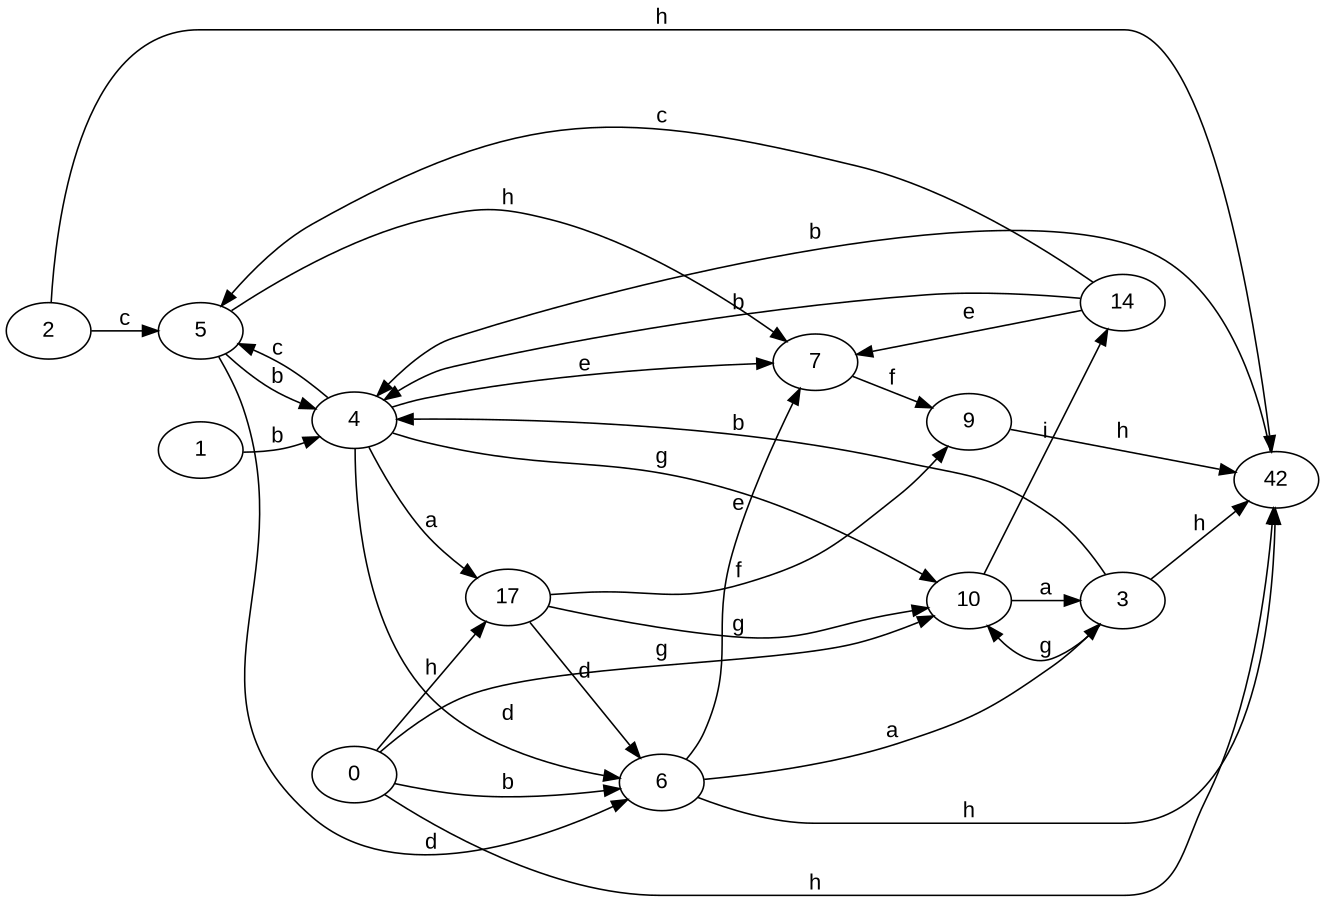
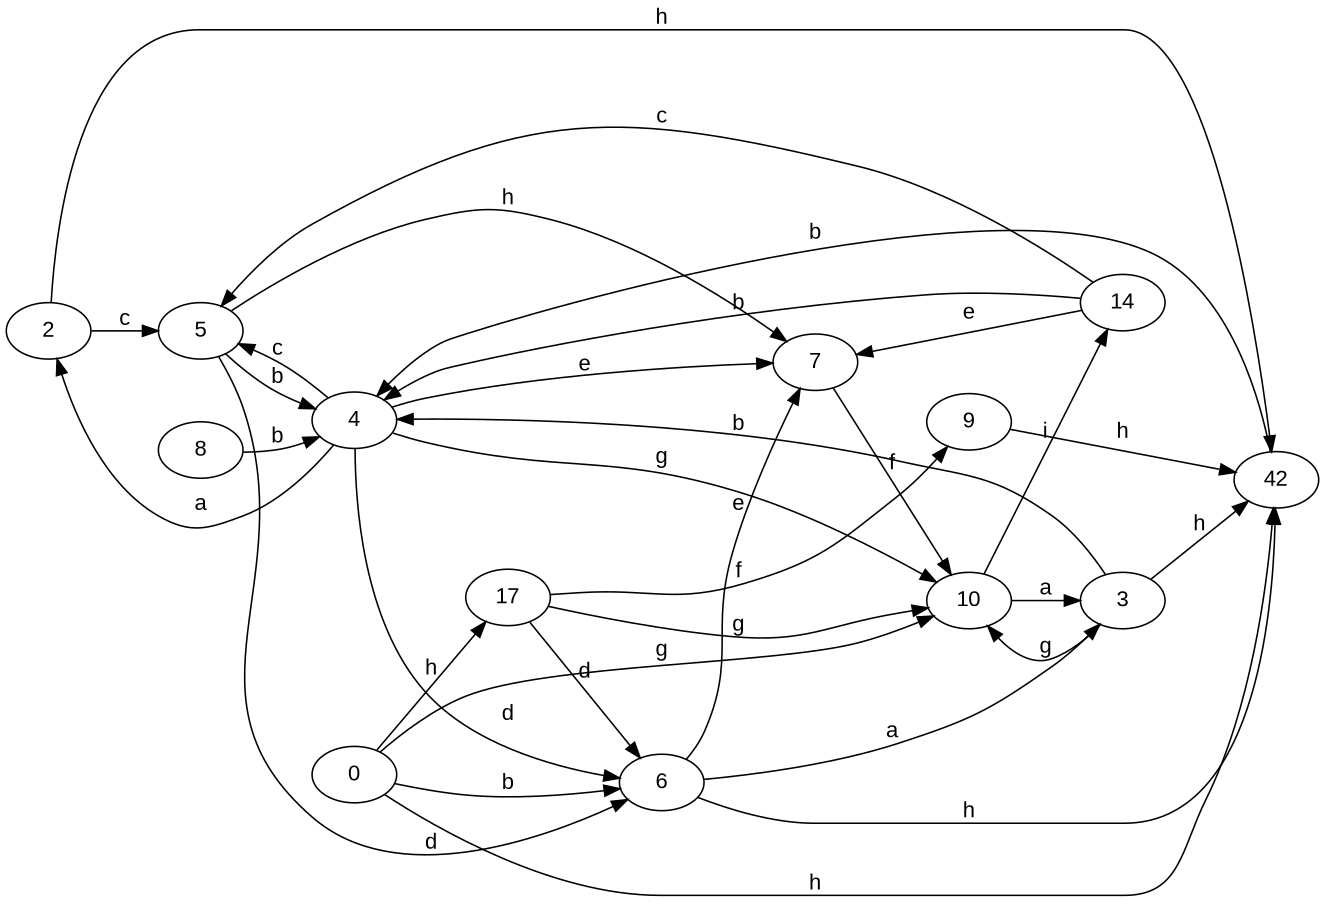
(885, 389) -> (888, 475)
(201, 450) -> (201, 450)
(409, 514) -> (172, 523)
